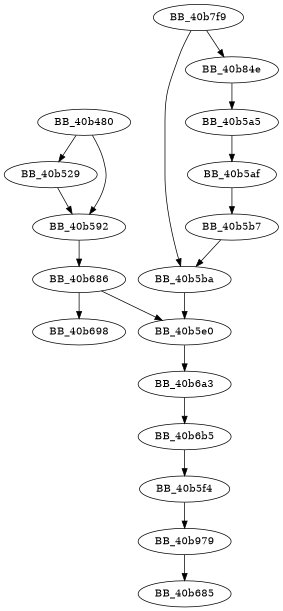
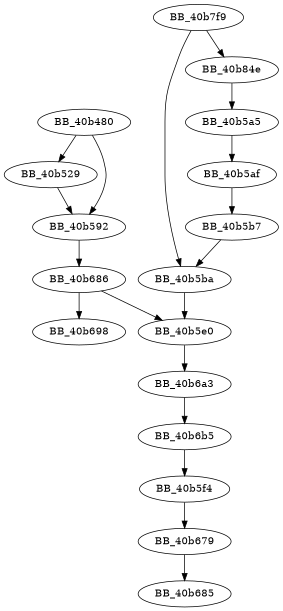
(185, 541) -> (185, 541)
